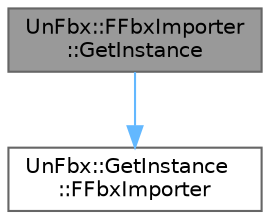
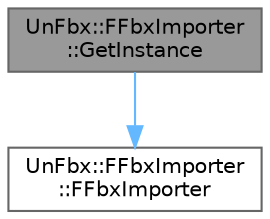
(135, 179) -> (135, 179)
